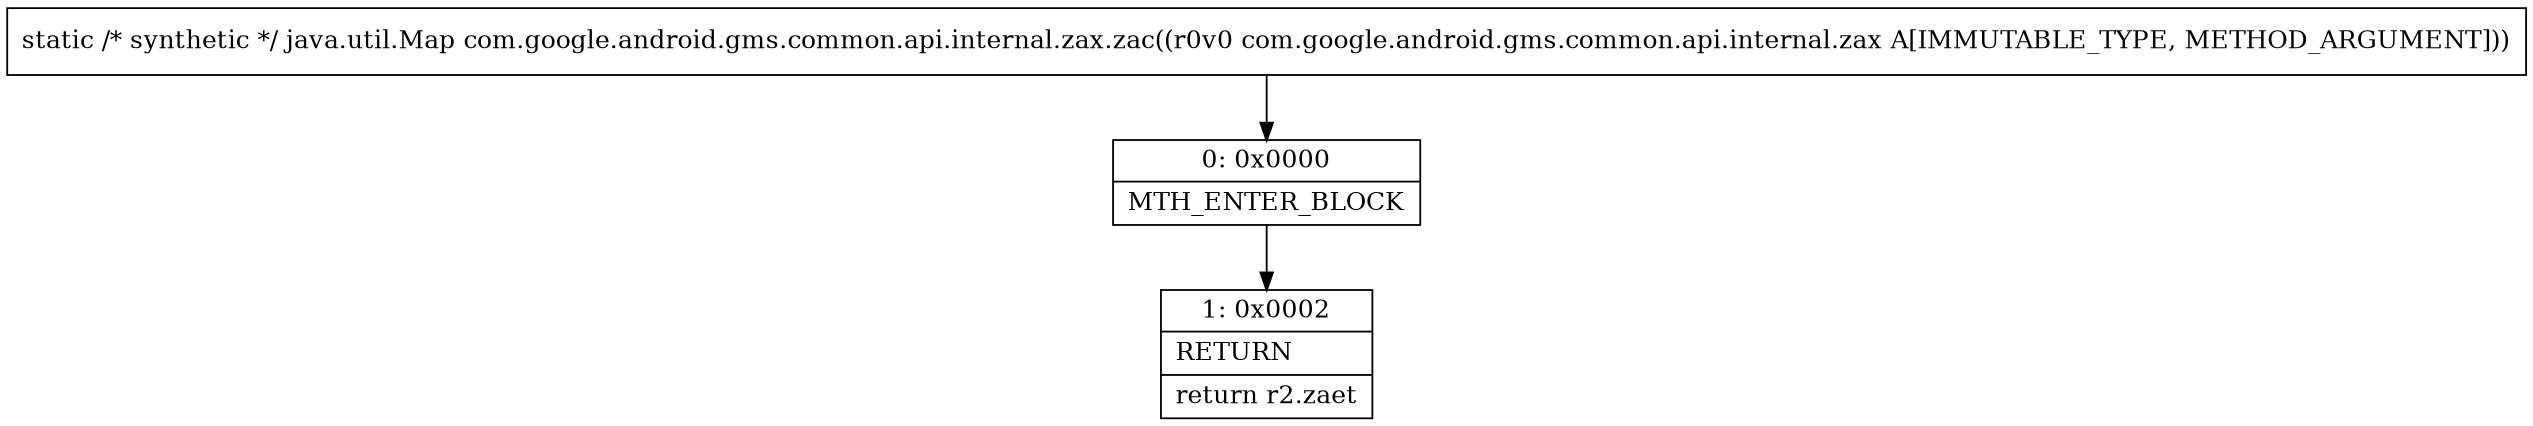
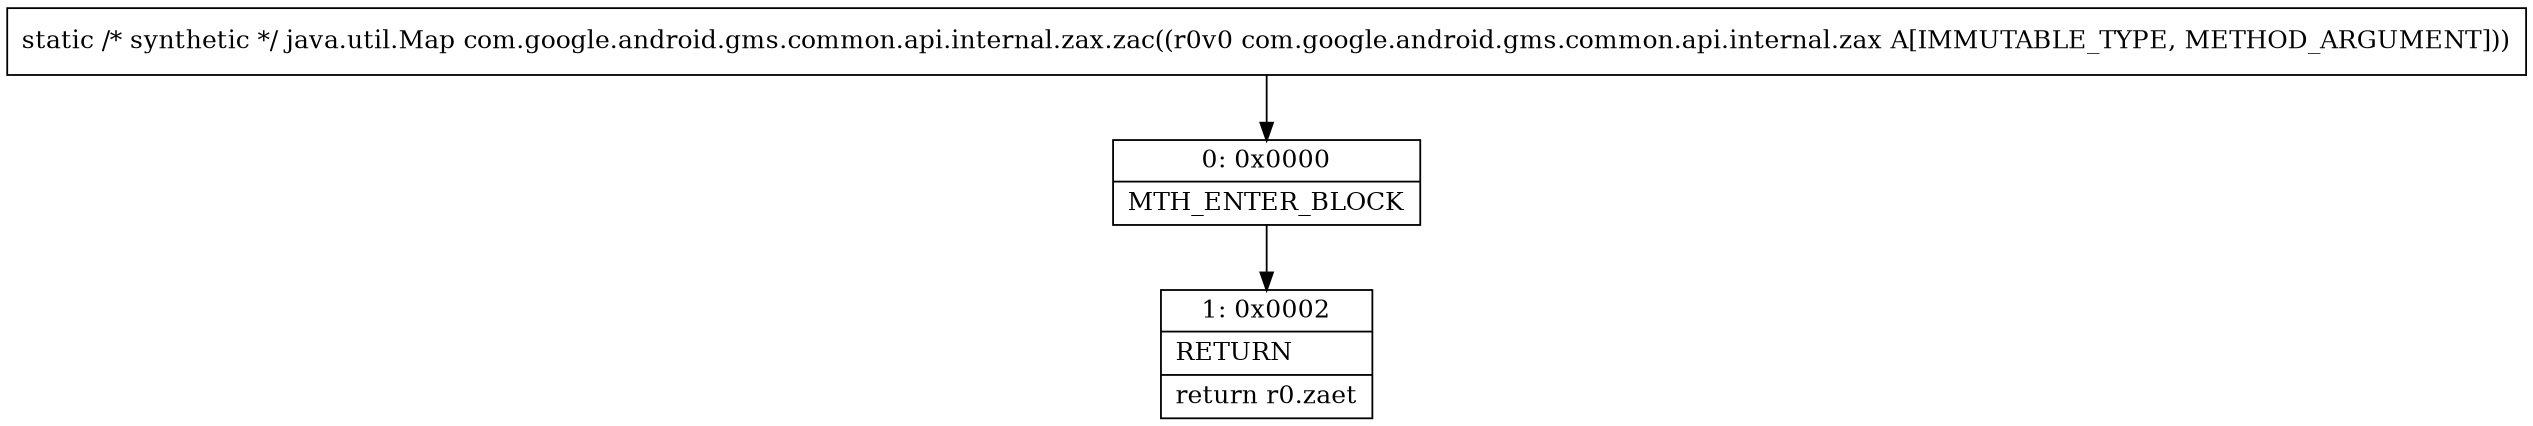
(1267, 396) -> (1267, 396)
